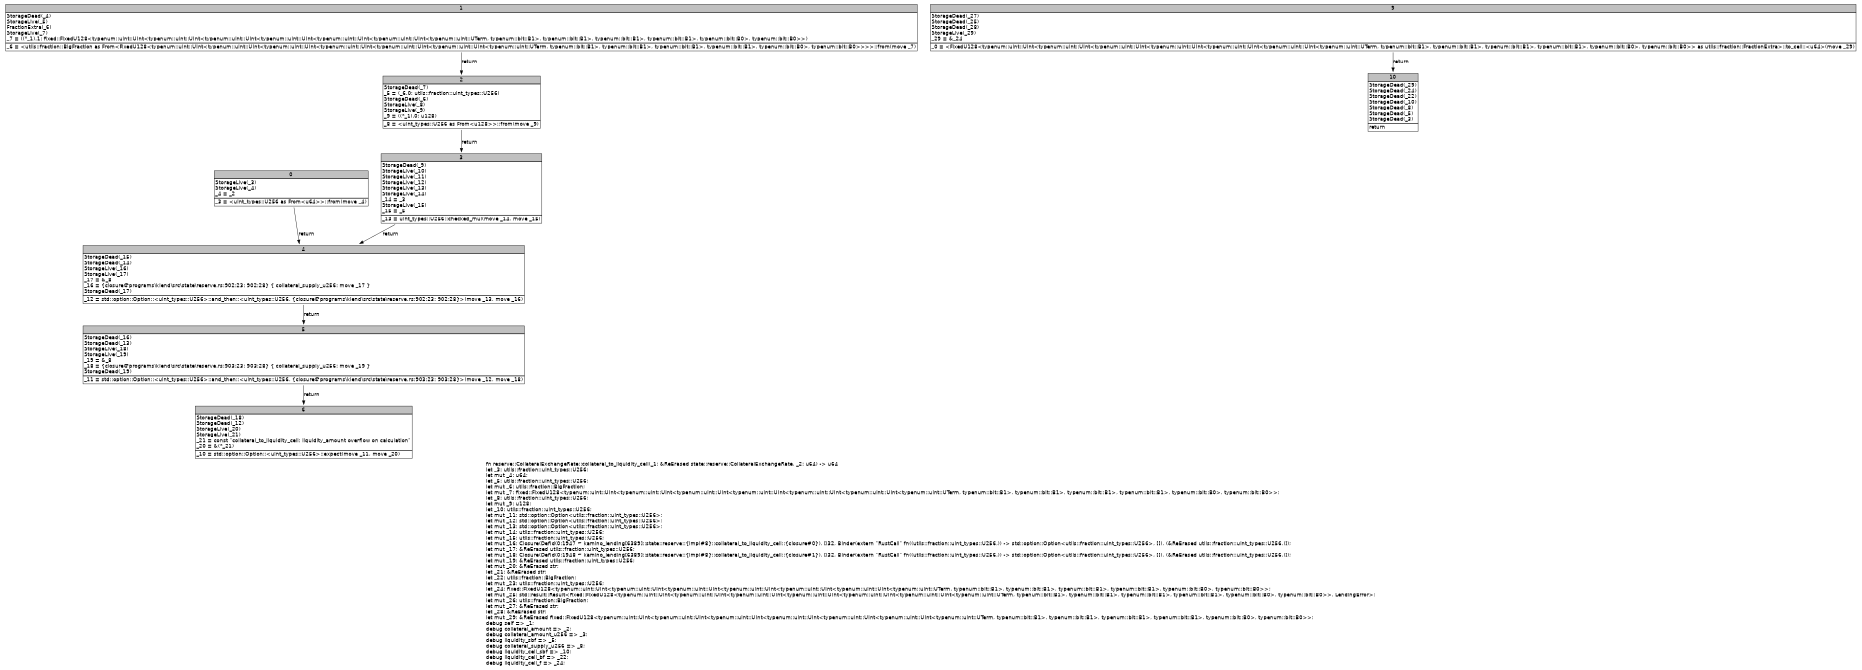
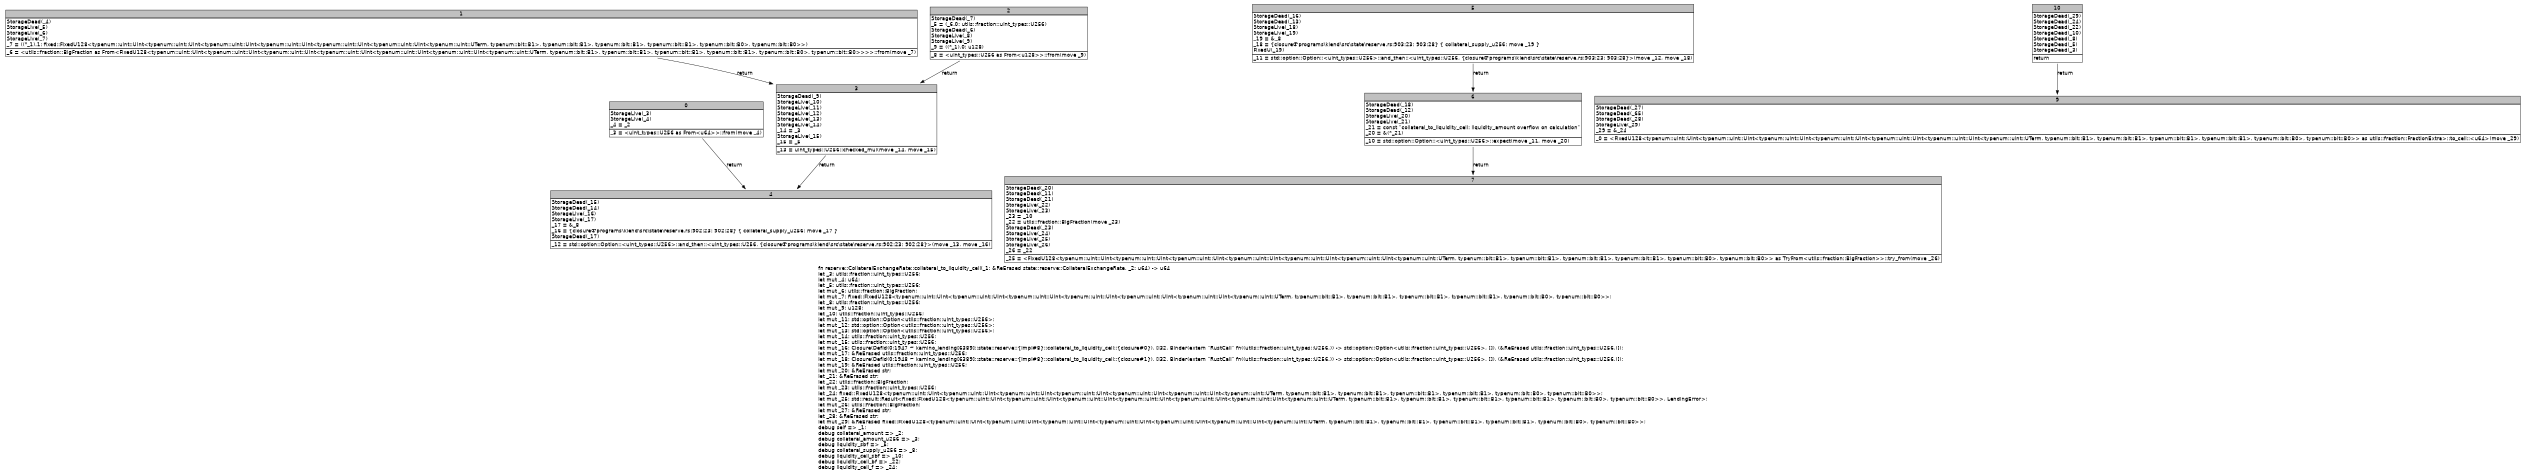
(956, 22) -> (1620, 114)
(29, 27) -> (27, 33)
(1393, 60) -> (2057, 77)
(461, 61) -> (714, 69)
none -> (1473, 220)
(304, 313) -> none
(108, 372) -> (1269, 50)
